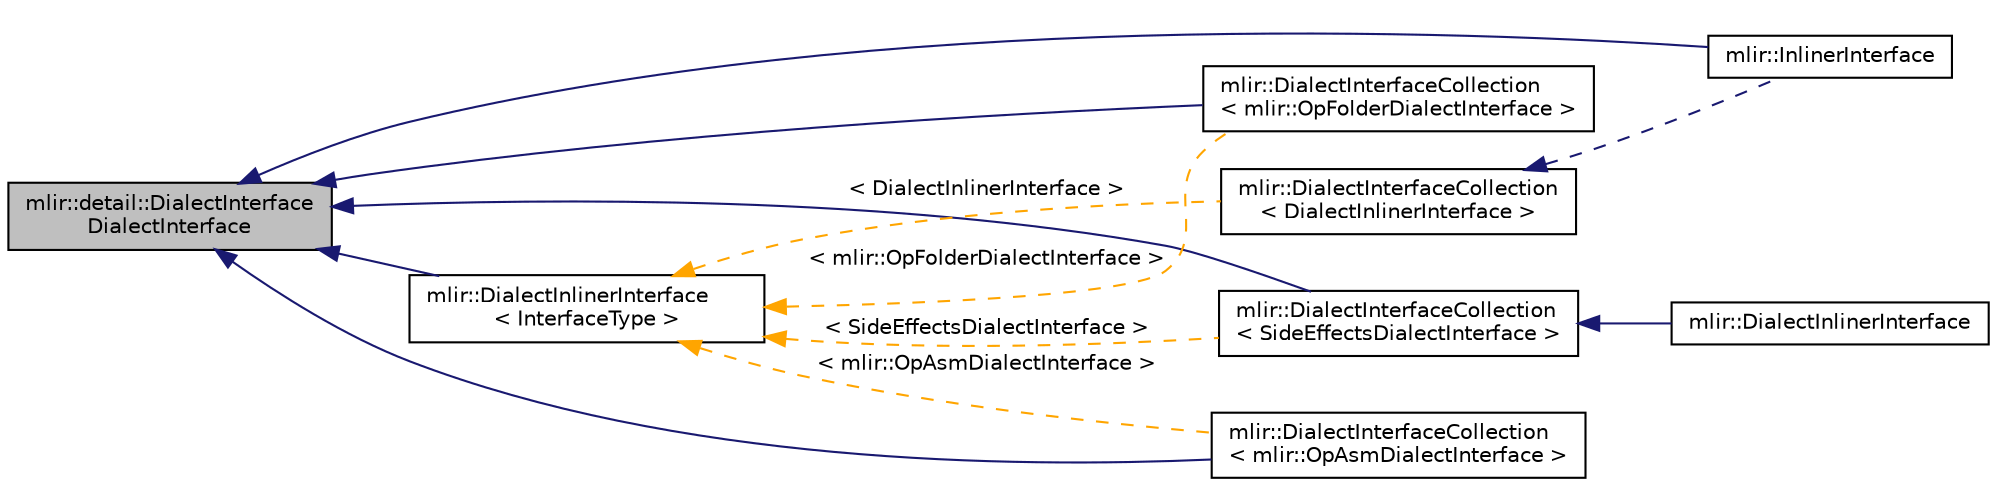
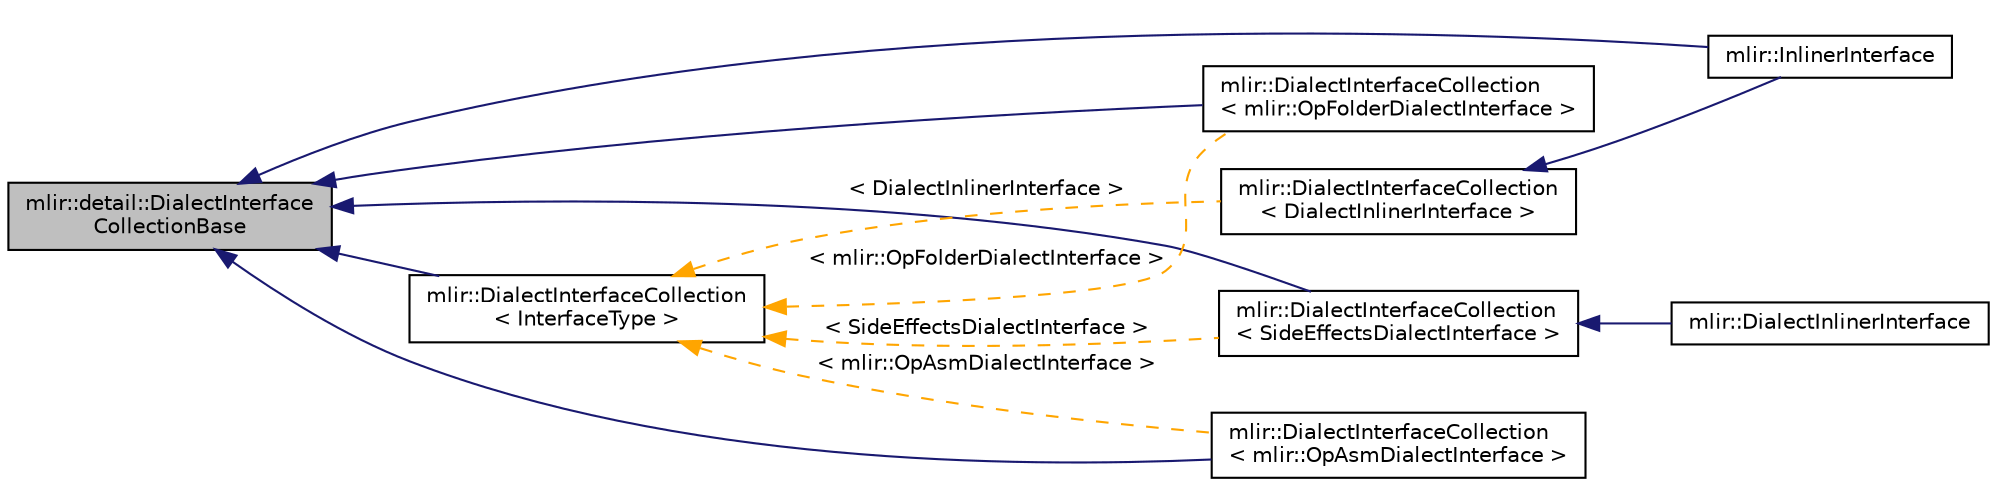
(1665, 124) -> (1665, 124)
(170, 216) -> (170, 216)
(587, 309) -> (587, 309)
